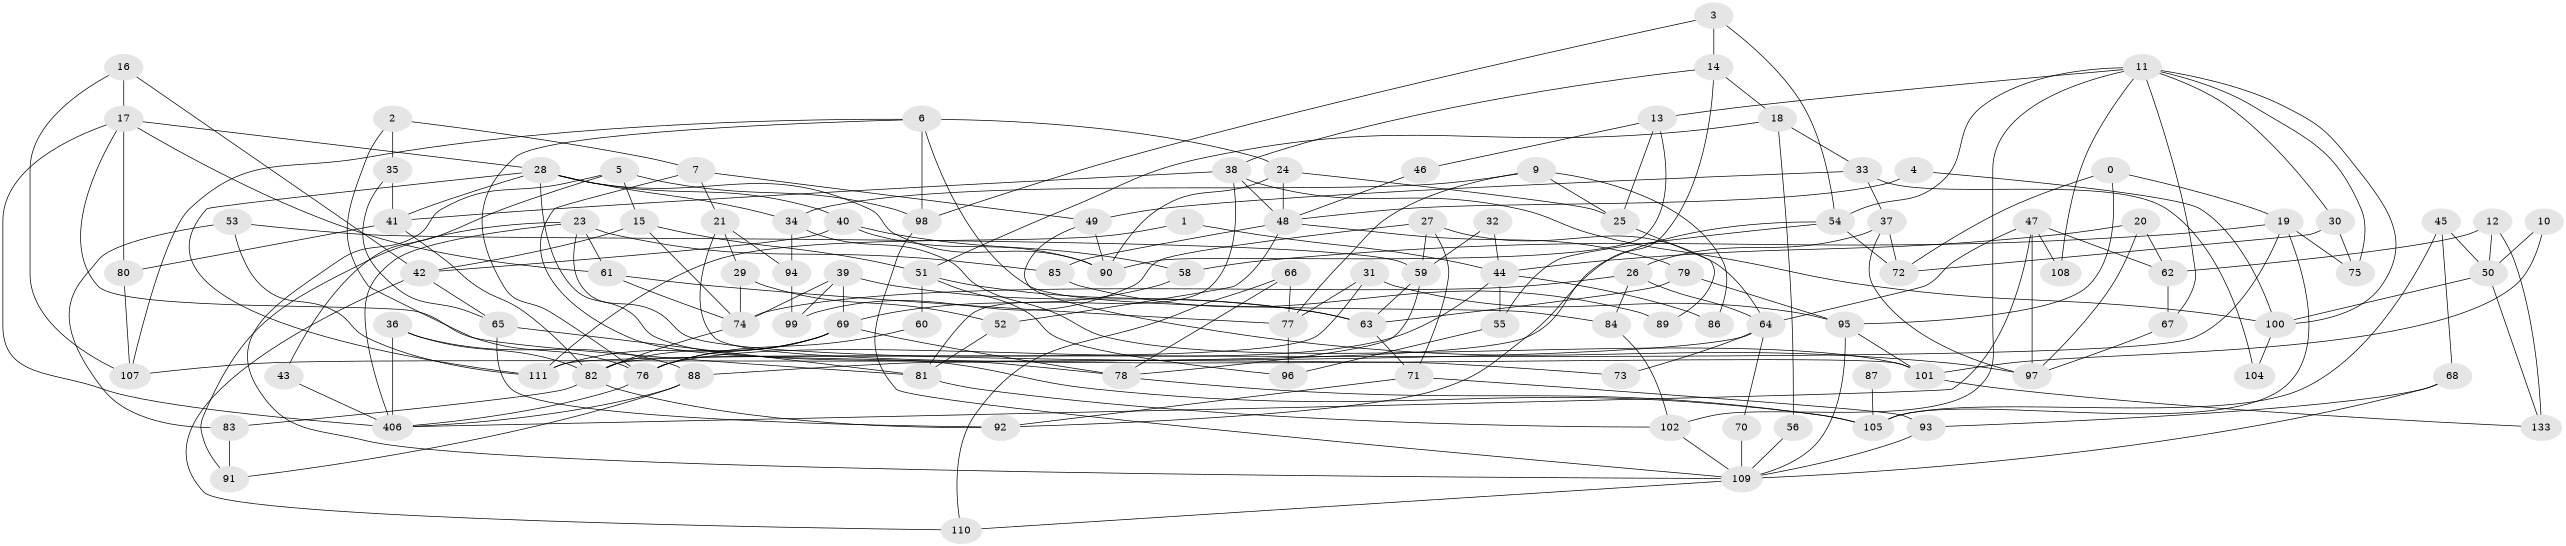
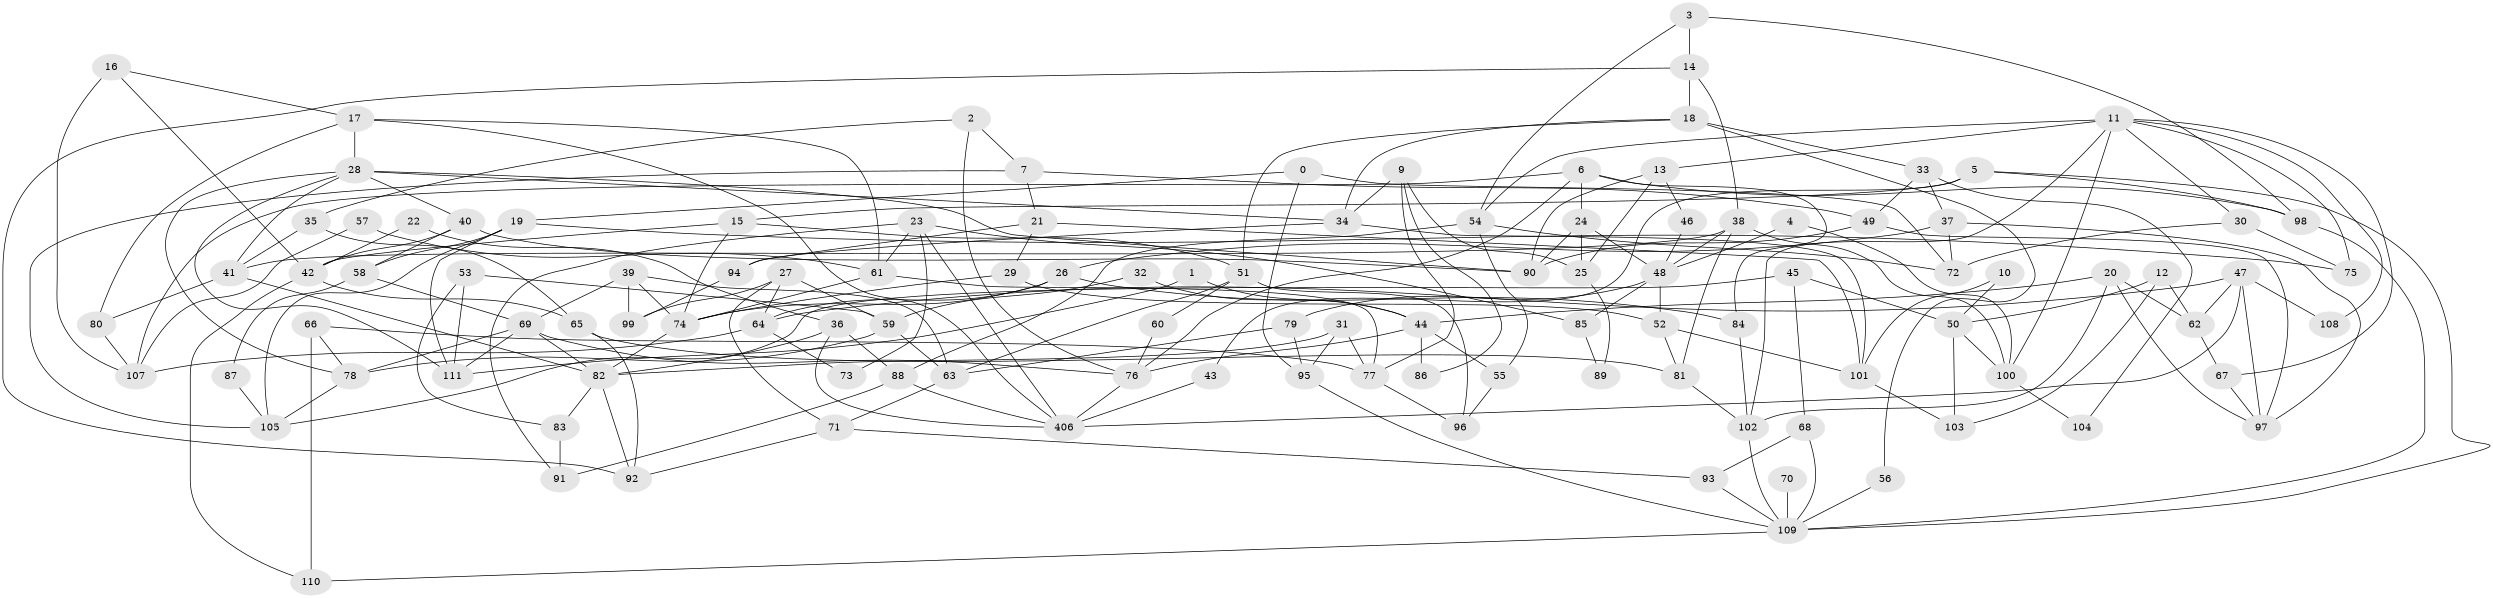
none -> (1446, 136)
none -> (363, 222)
none -> (414, 222)
none -> (274, 303)
(395, 309) -> none
(1883, 349) -> (1755, 349)
(1754, 376) -> none
none -> (1964, 405)
(2541, 428) -> (1955, 428)
